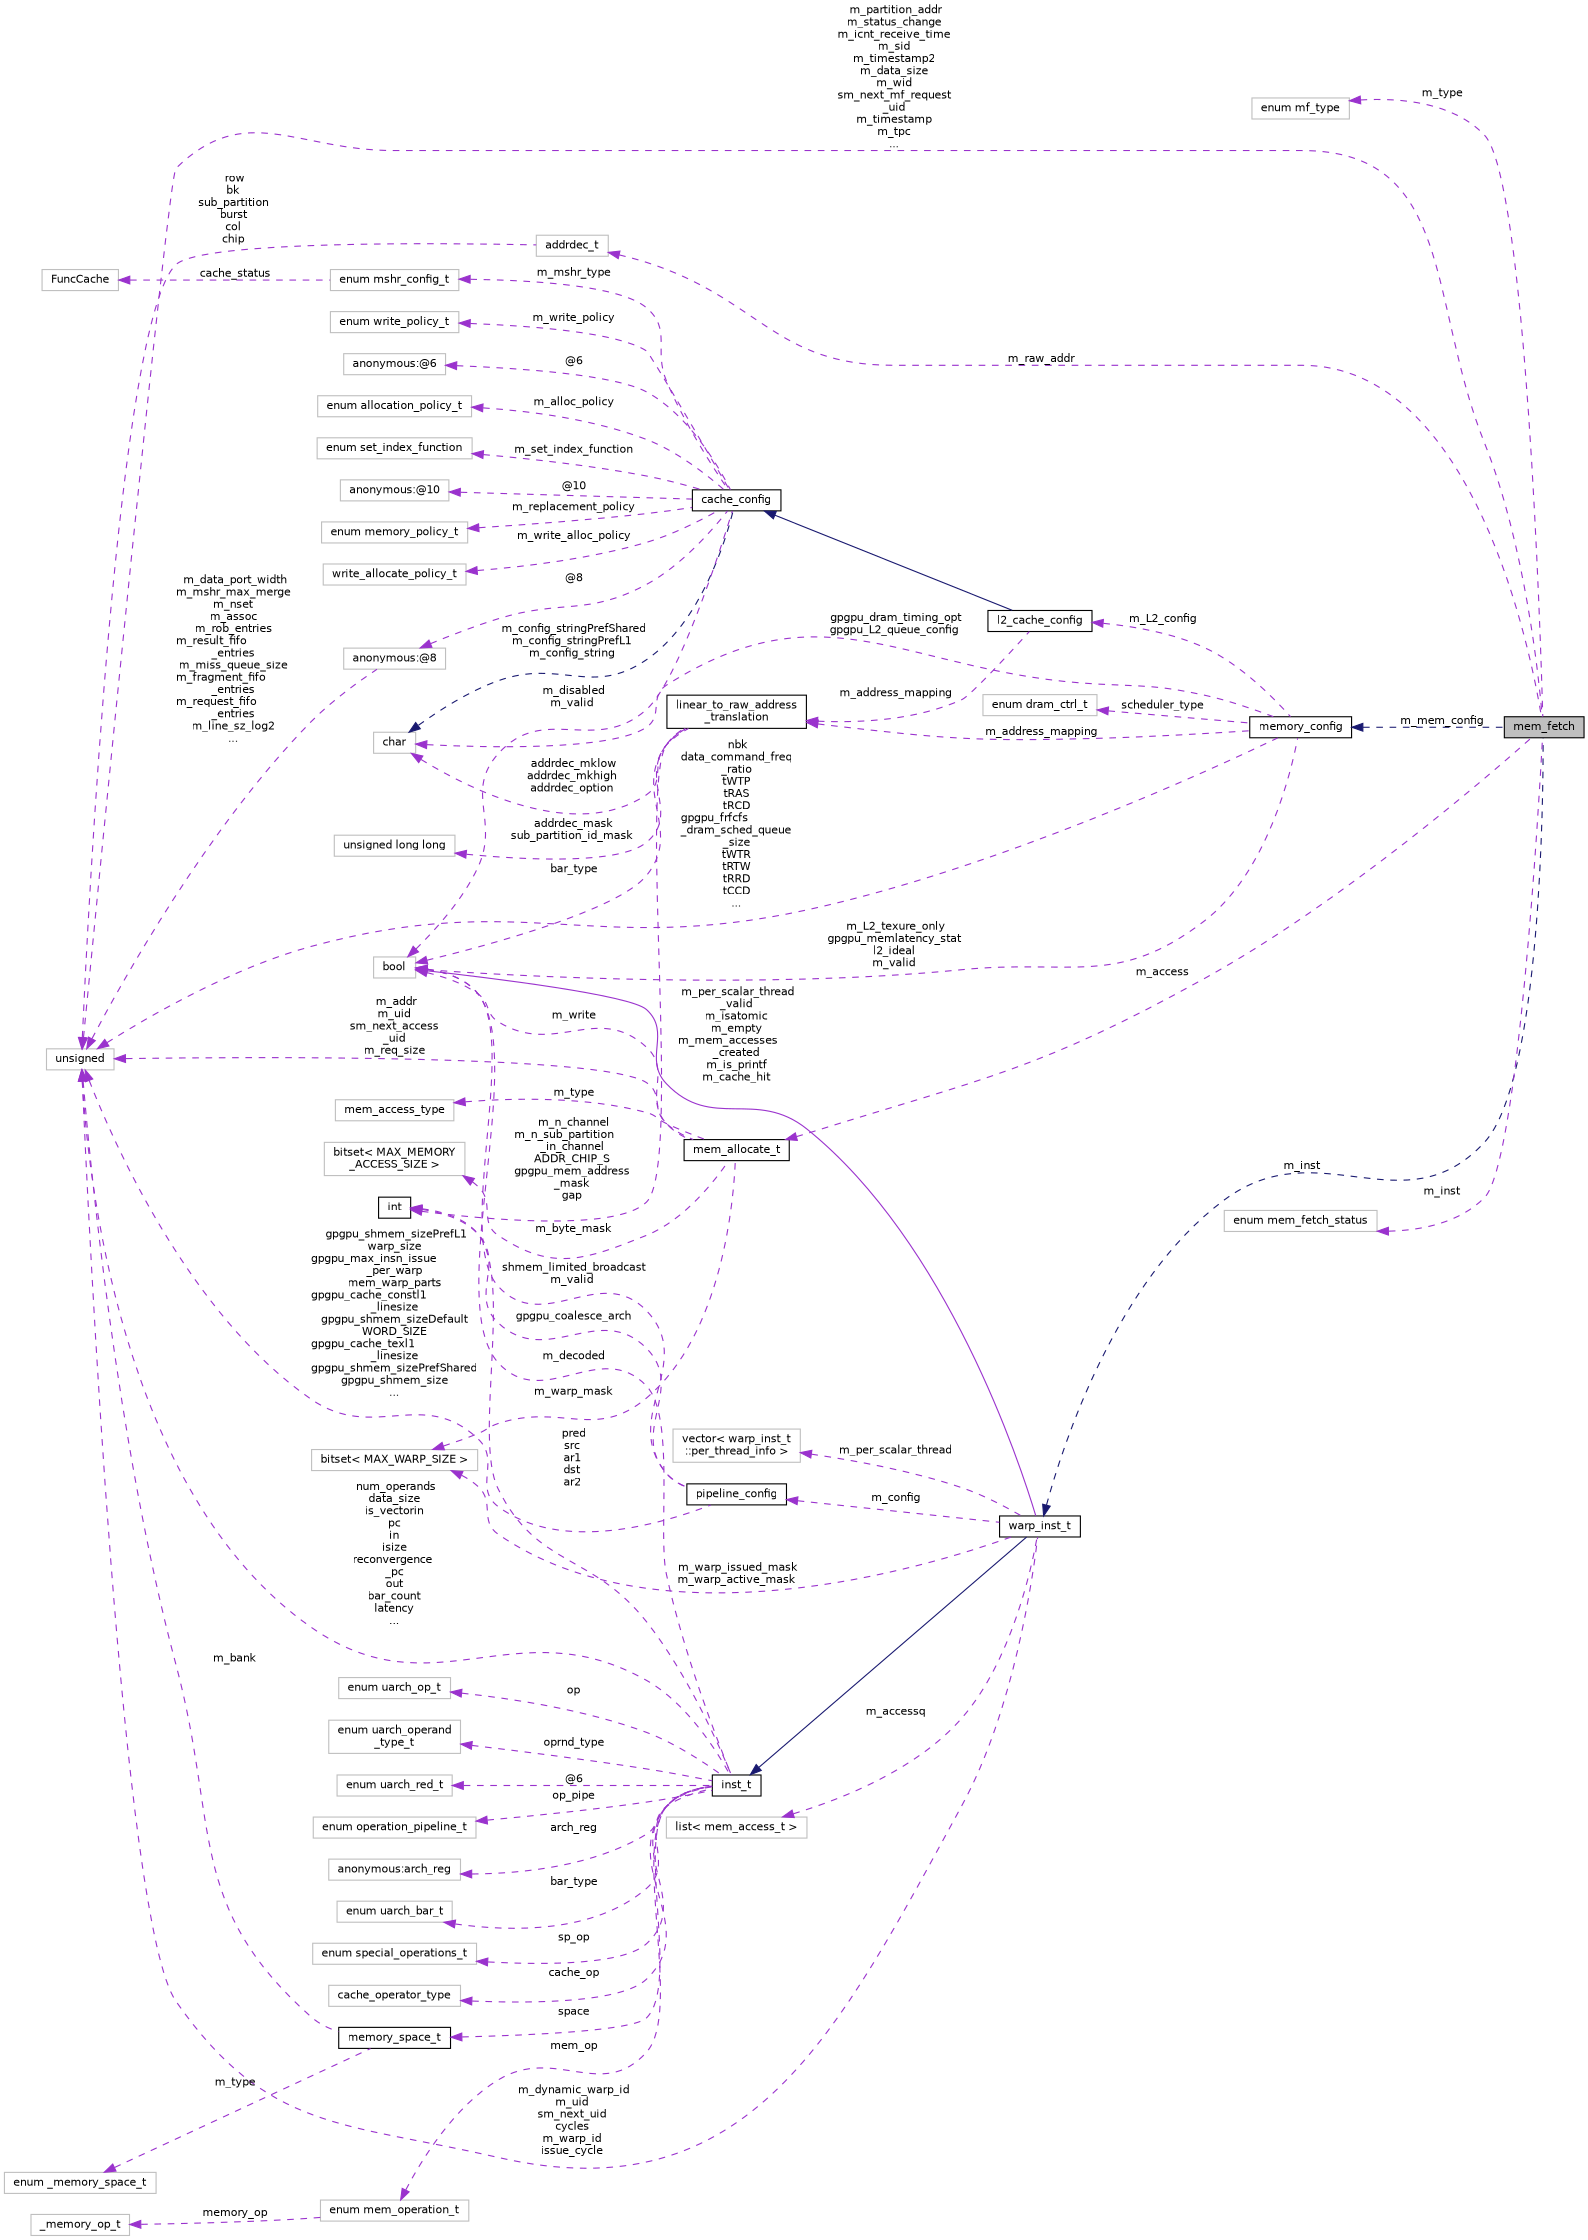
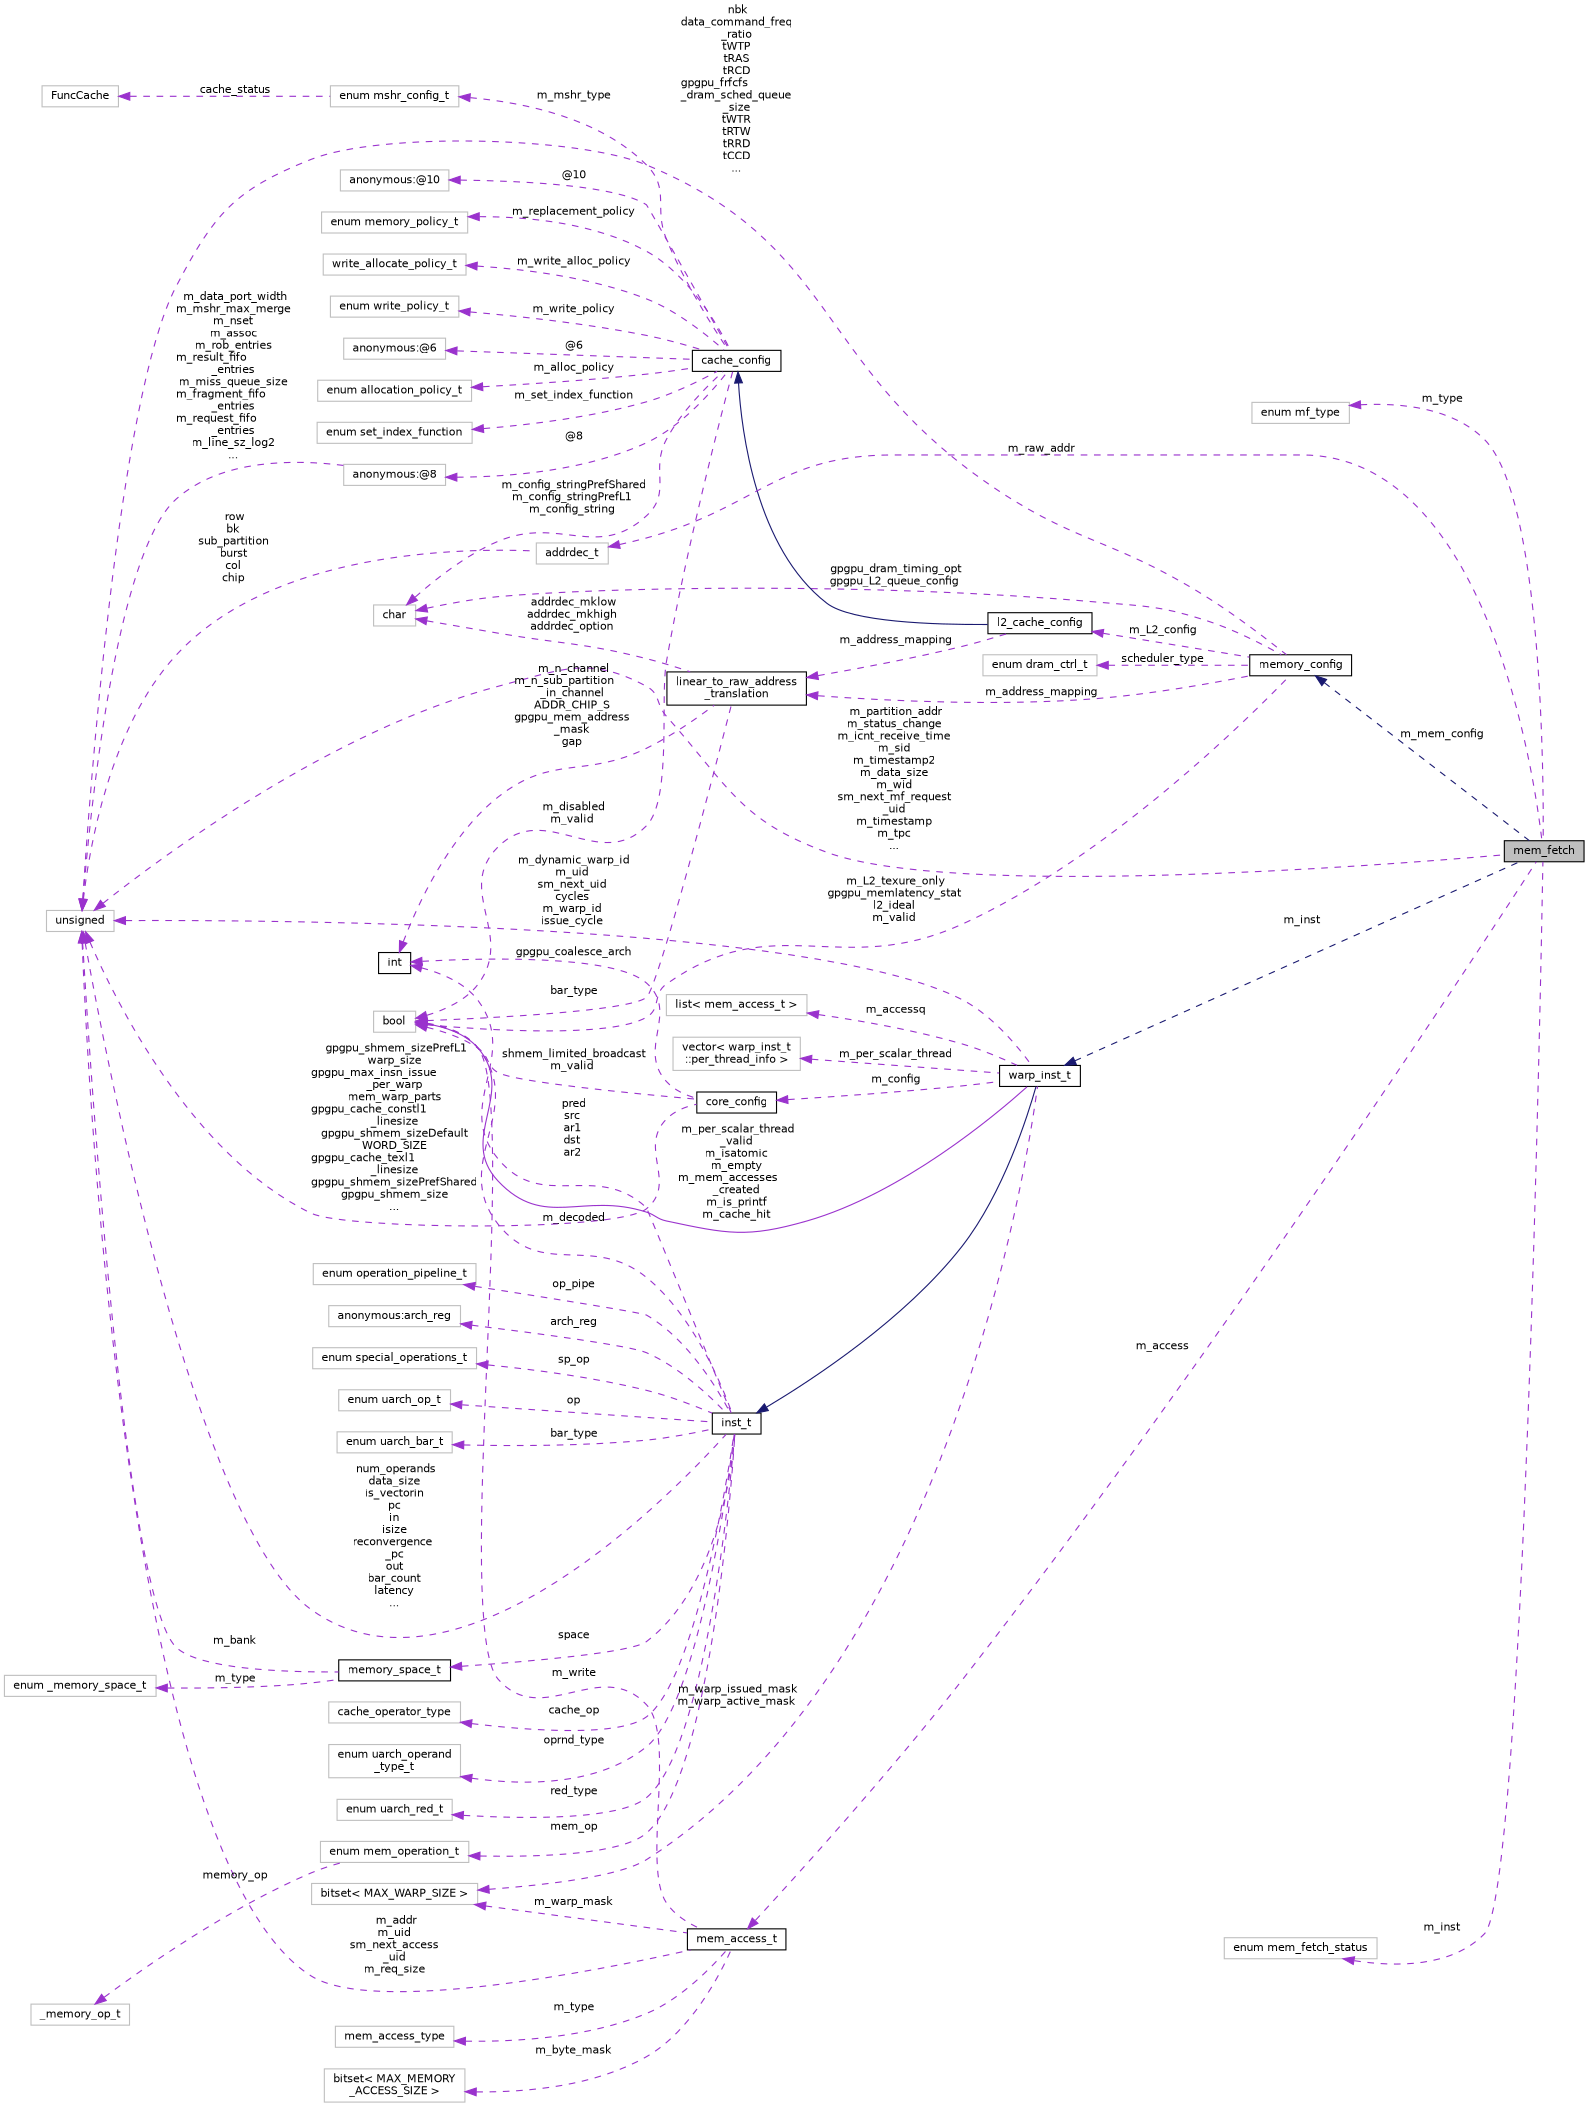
(615, 674) -> (609, 535)
(395, 846) -> none
(737, 1150) -> (737, 1939)
(737, 1494) -> (737, 1103)
(572, 1779) -> (572, 1792)
